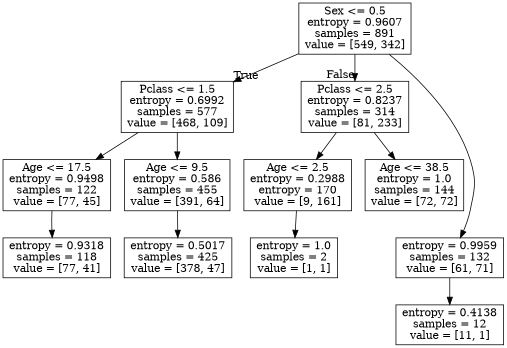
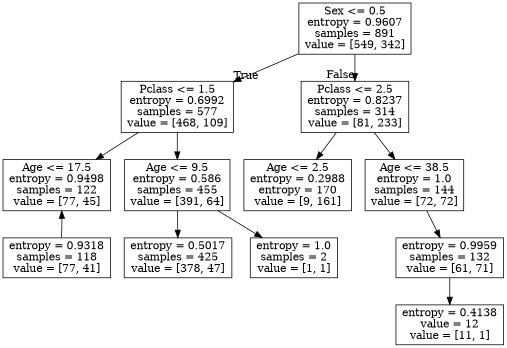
(458, 132) -> (432, 221)
(52, 220) -> (62, 228)
(296, 220) -> (237, 222)
(450, 325) -> (450, 325)
